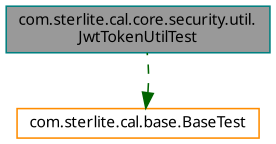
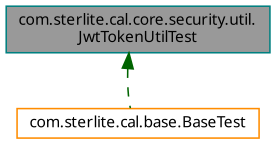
(149, 73) -> (128, 88)
